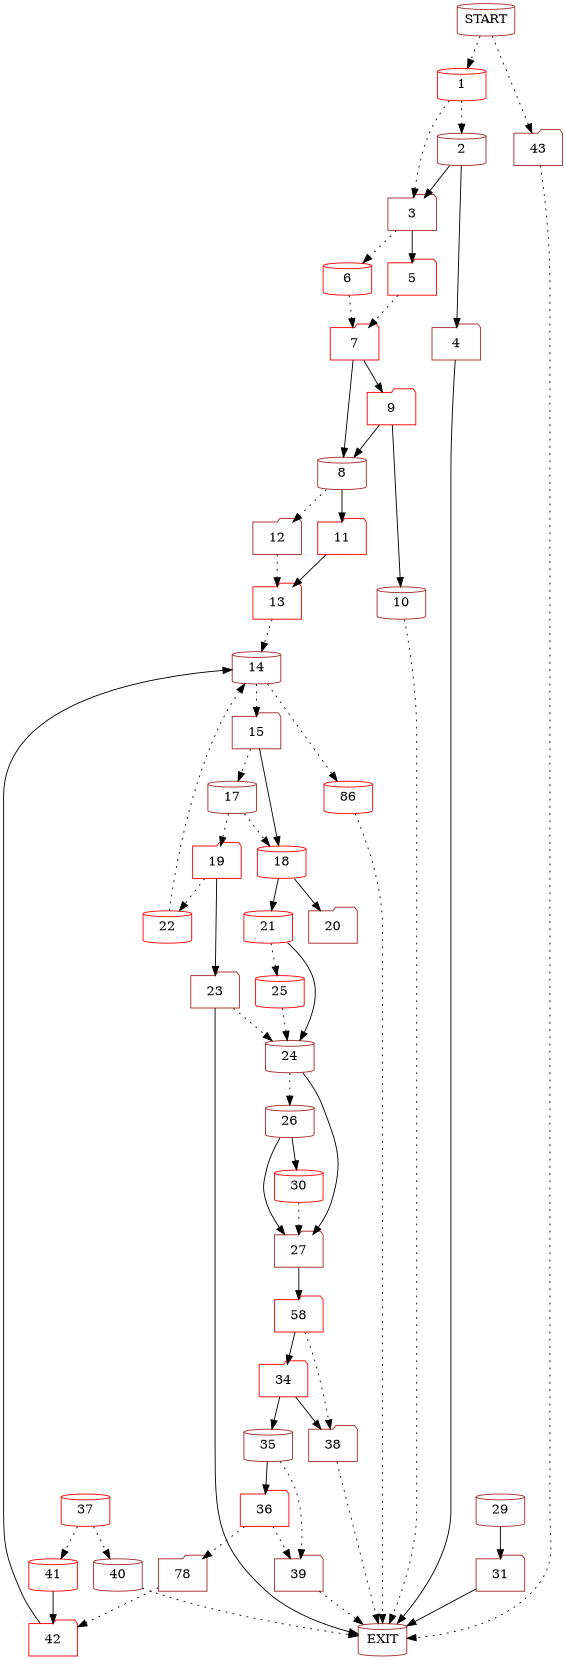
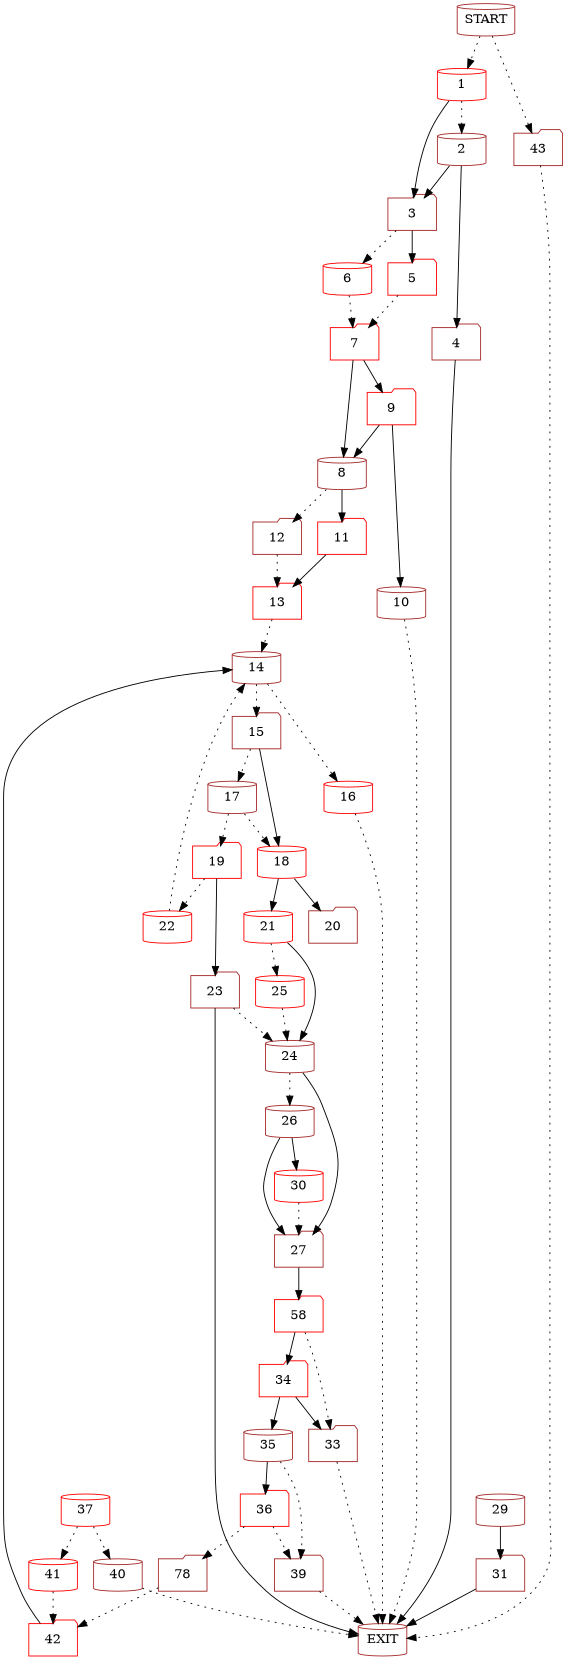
(426, 142) -> (426, 142)
(348, 797) -> (348, 797)
(333, 1445) -> (333, 1445)
(53, 1603) -> (53, 1603)
